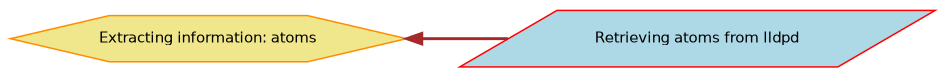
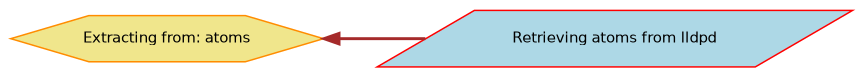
(208, 39) -> (167, 39)
